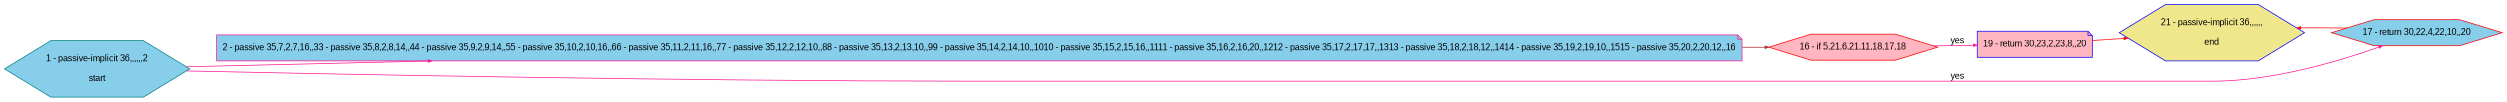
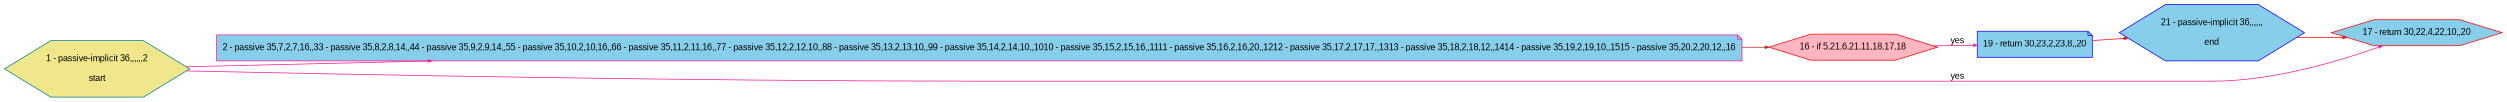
(2324, 28) -> (2320, 38)
(2212, 33) -> (2212, 33)
(2035, 44) -> (2035, 44)
(97, 69) -> (97, 69)
